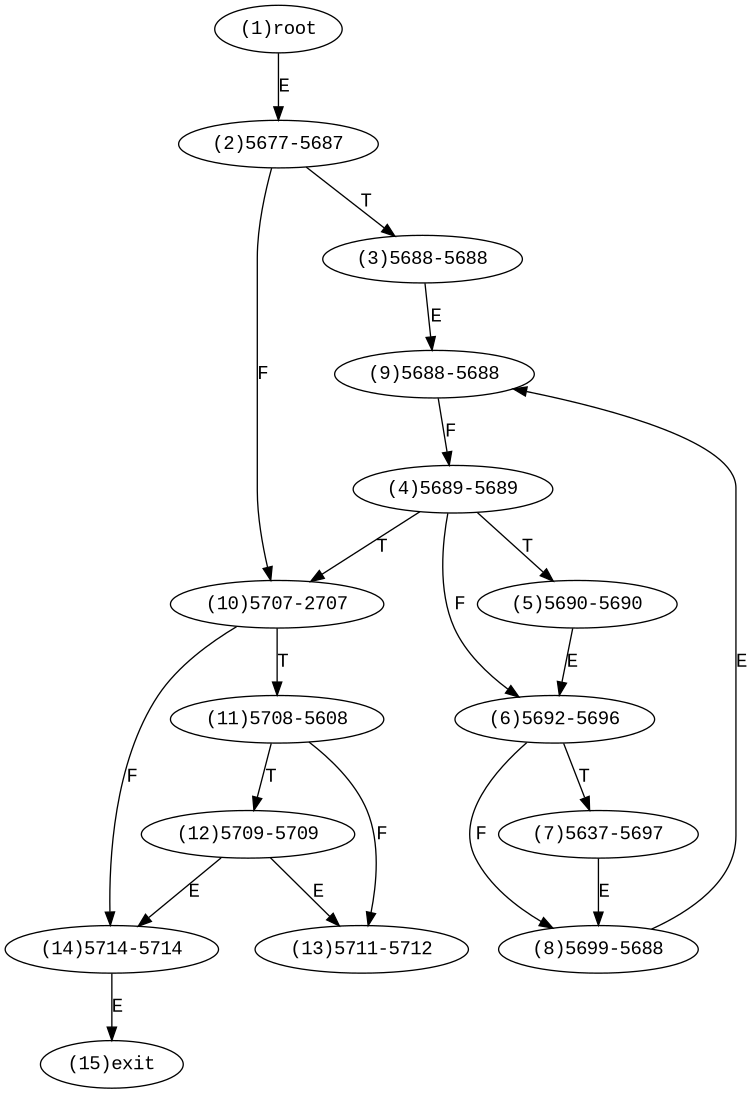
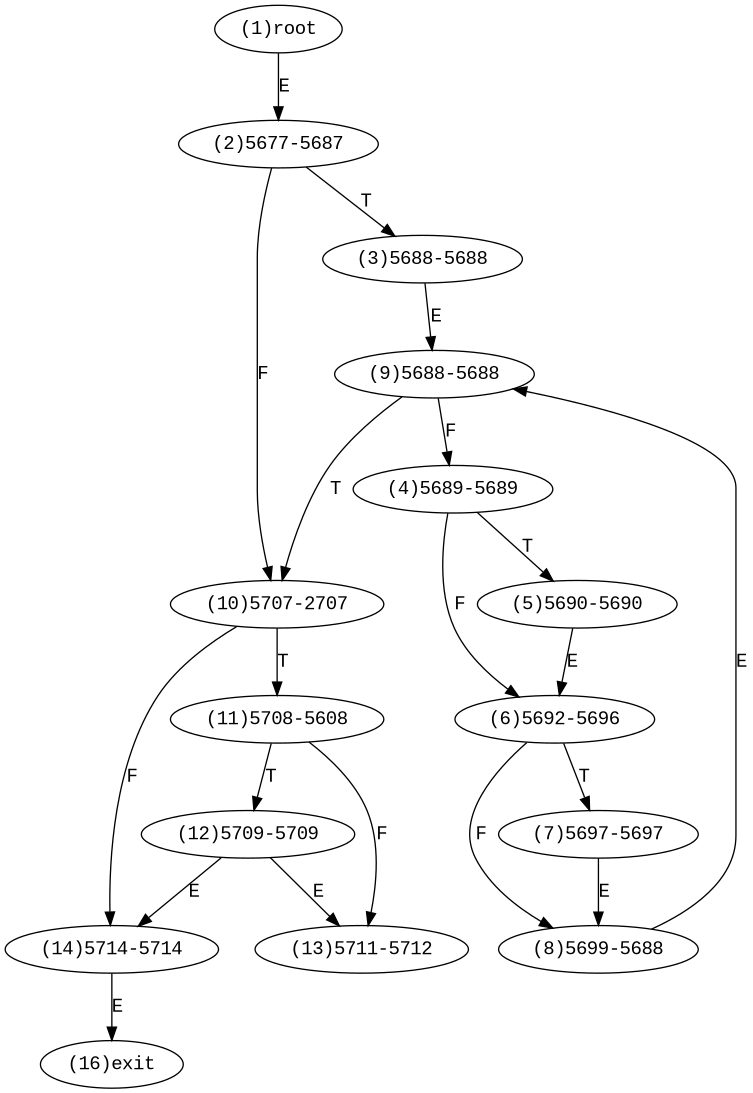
(371, 543) -> (327, 470)
(598, 834) -> (598, 834)
(112, 1064) -> (112, 1064)
